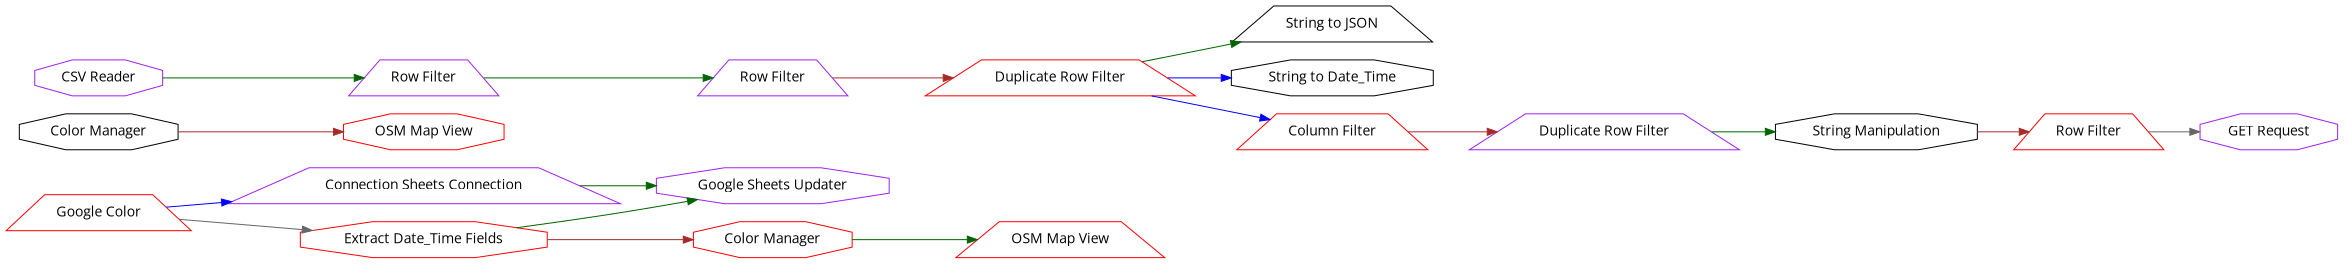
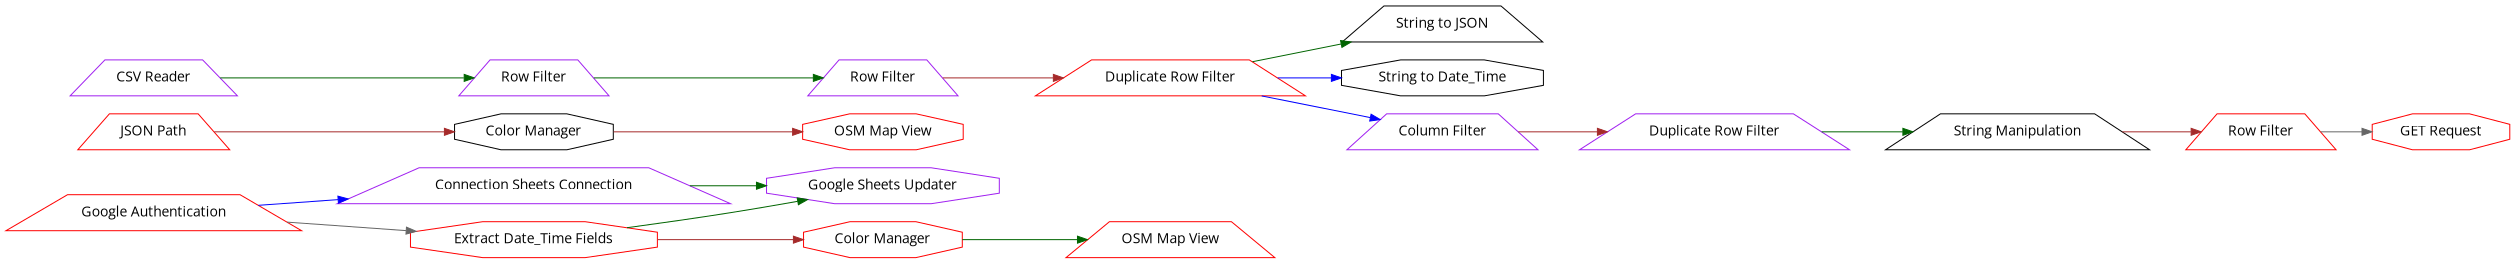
(99, 78) -> (154, 78)
none -> (154, 132)
(1332, 132) -> (1442, 132)
(1876, 132) -> (2018, 132)
(2269, 132) -> (2441, 132)
(99, 213) -> (154, 213)
